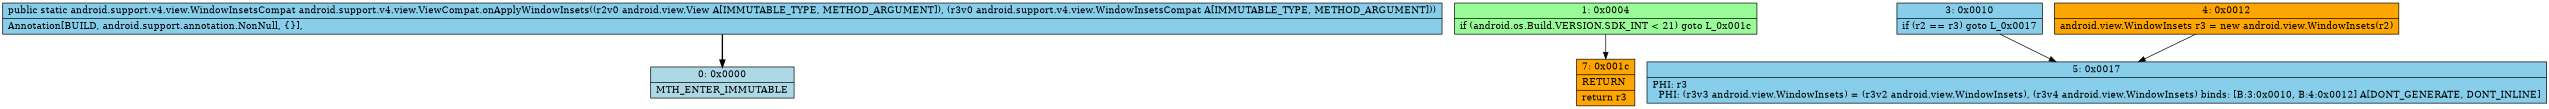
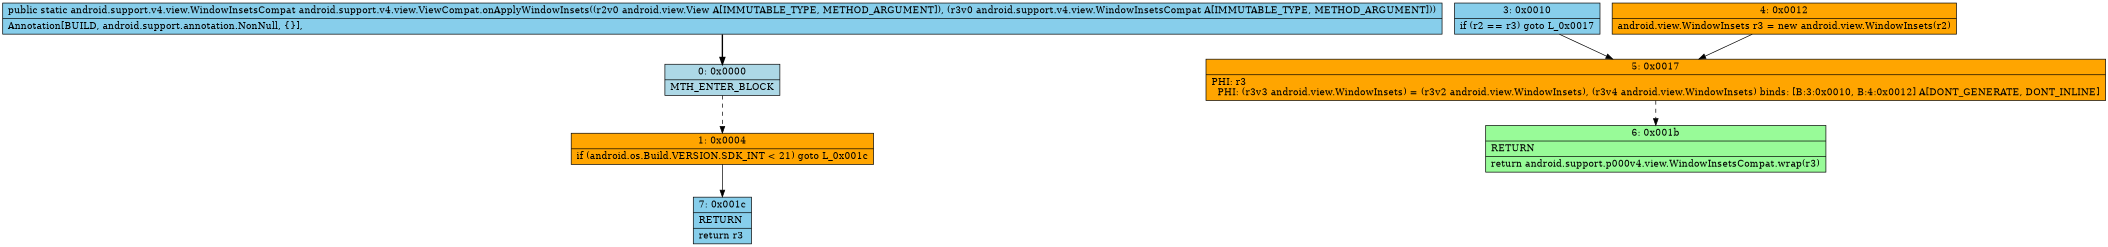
(1606, 19) -> (722, 149)
(1606, 83) -> (722, 221)
(2097, 83) -> (1656, 80)
(722, 90) -> (722, 87)
none -> (722, 111)
none -> (1656, 149)
